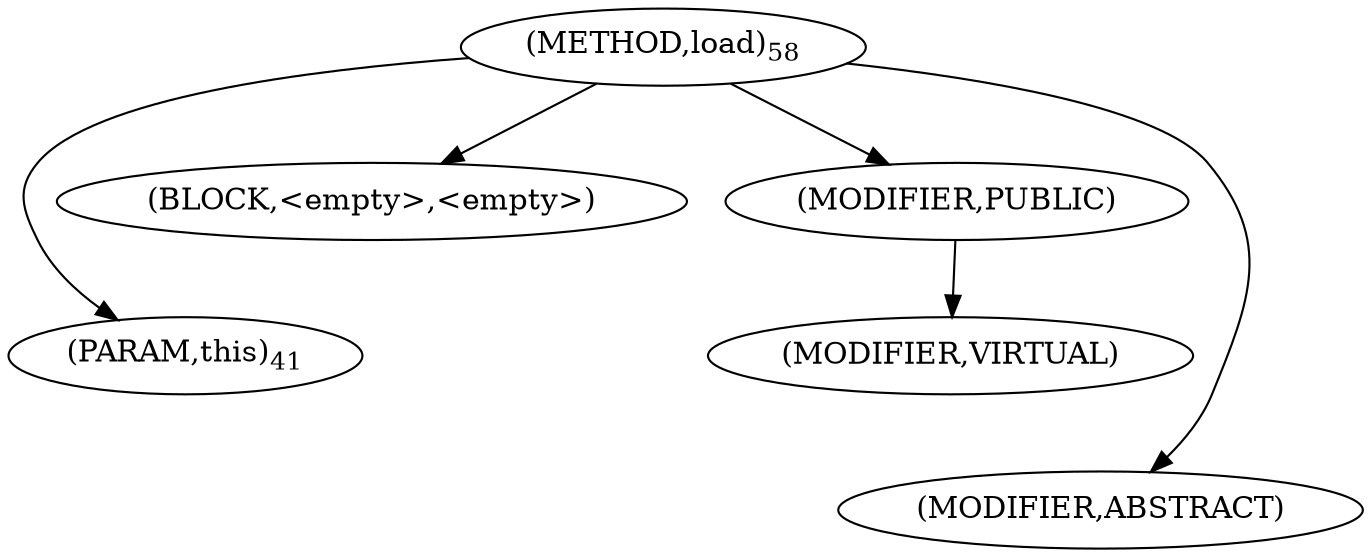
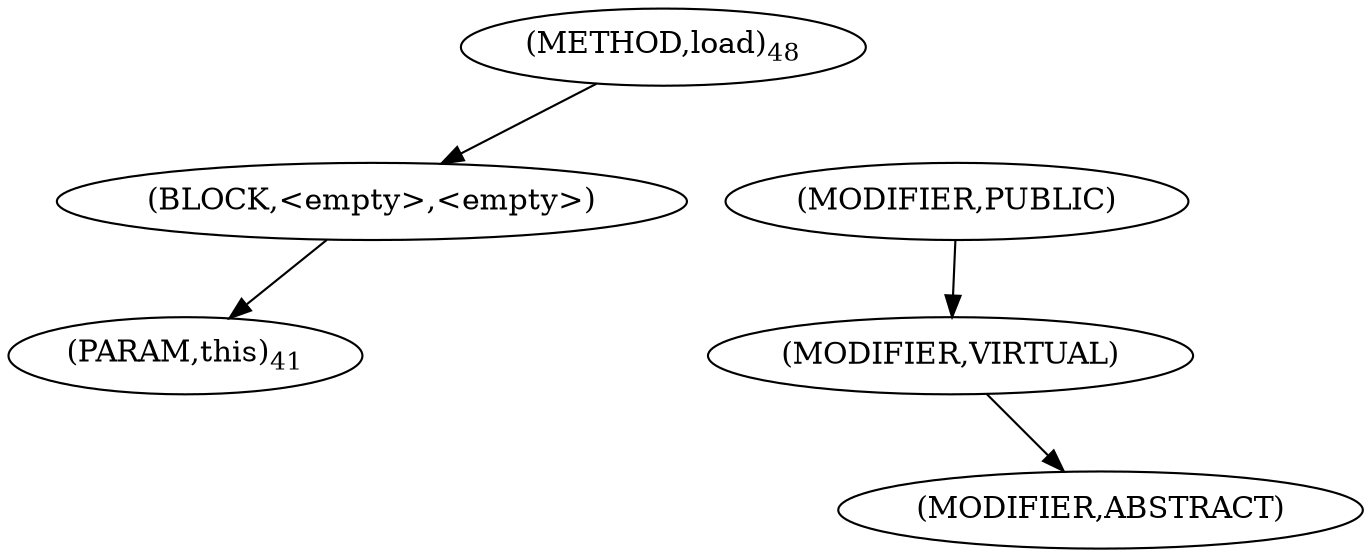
(784, 44) -> (784, 44)
(159, 103) -> (287, 272)
(800, 119) -> none
(1187, 145) -> (1017, 425)
